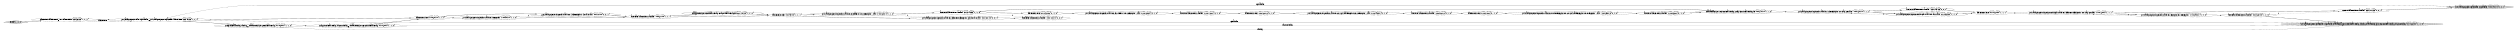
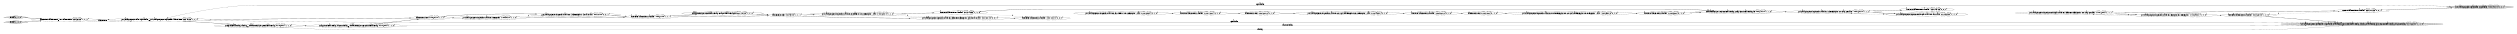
(1043, 13) -> none
(1992, 13) -> none
none -> (16, 17)
